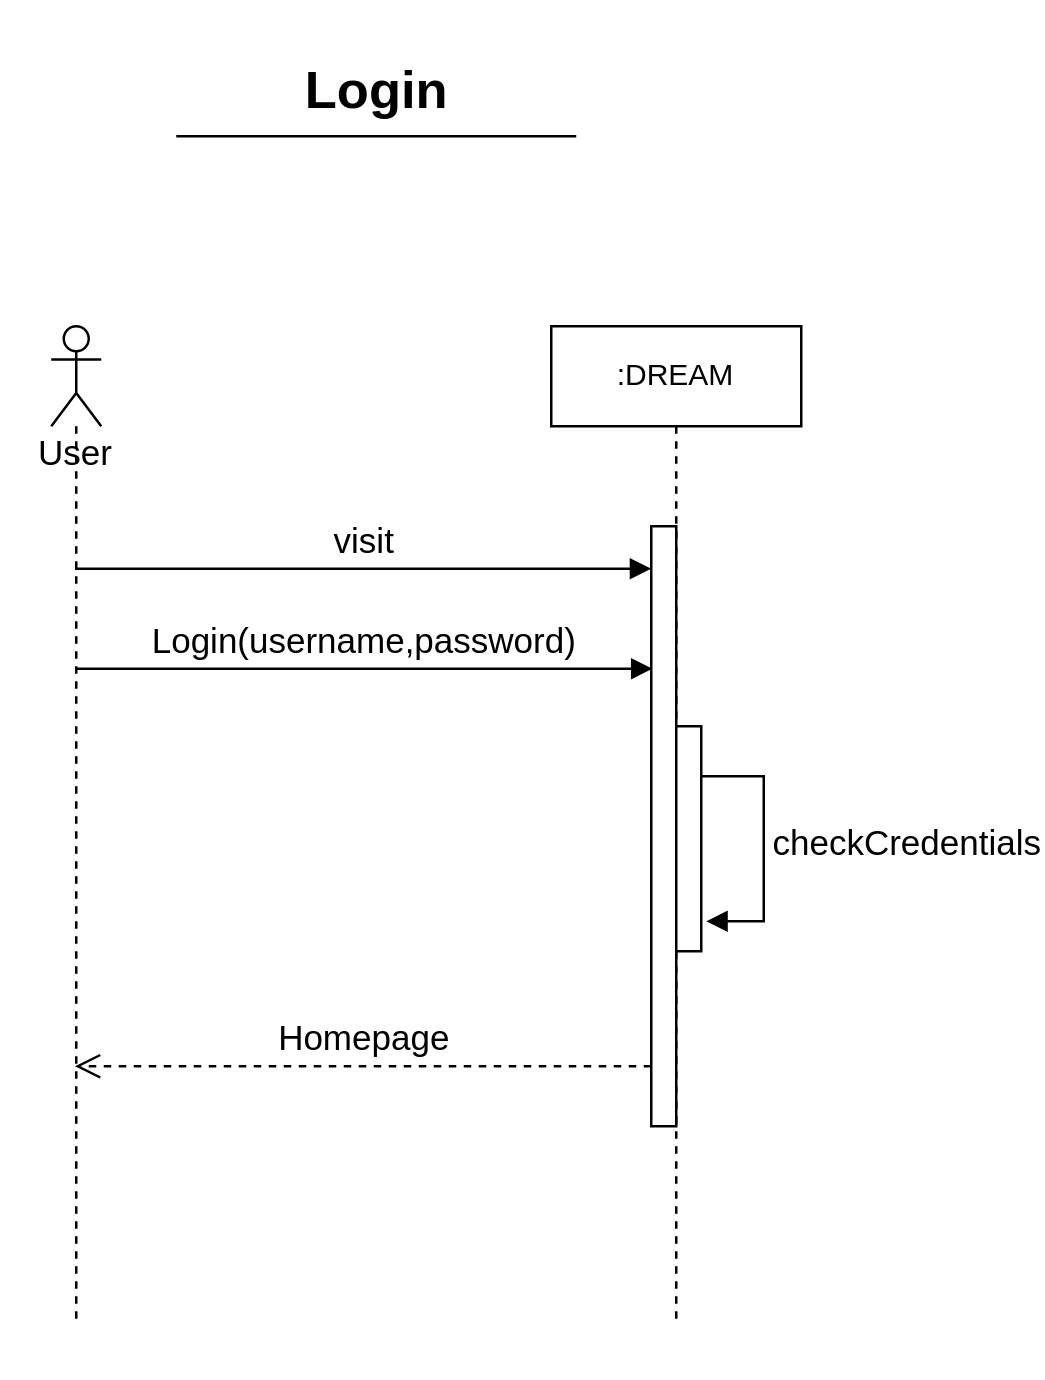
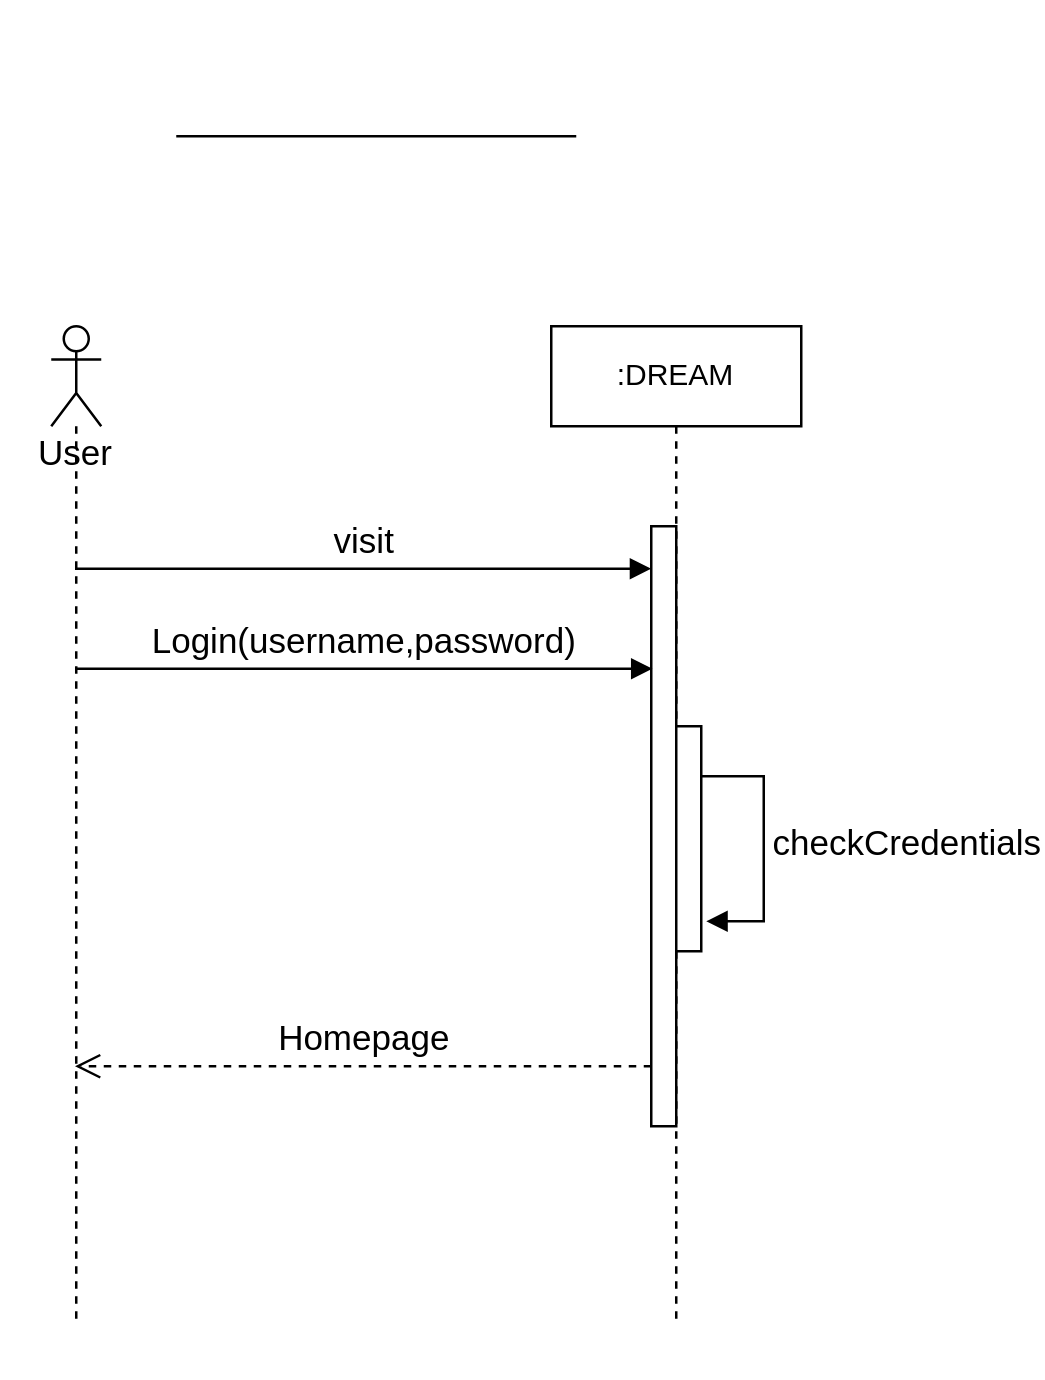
(376, 89) -> none
